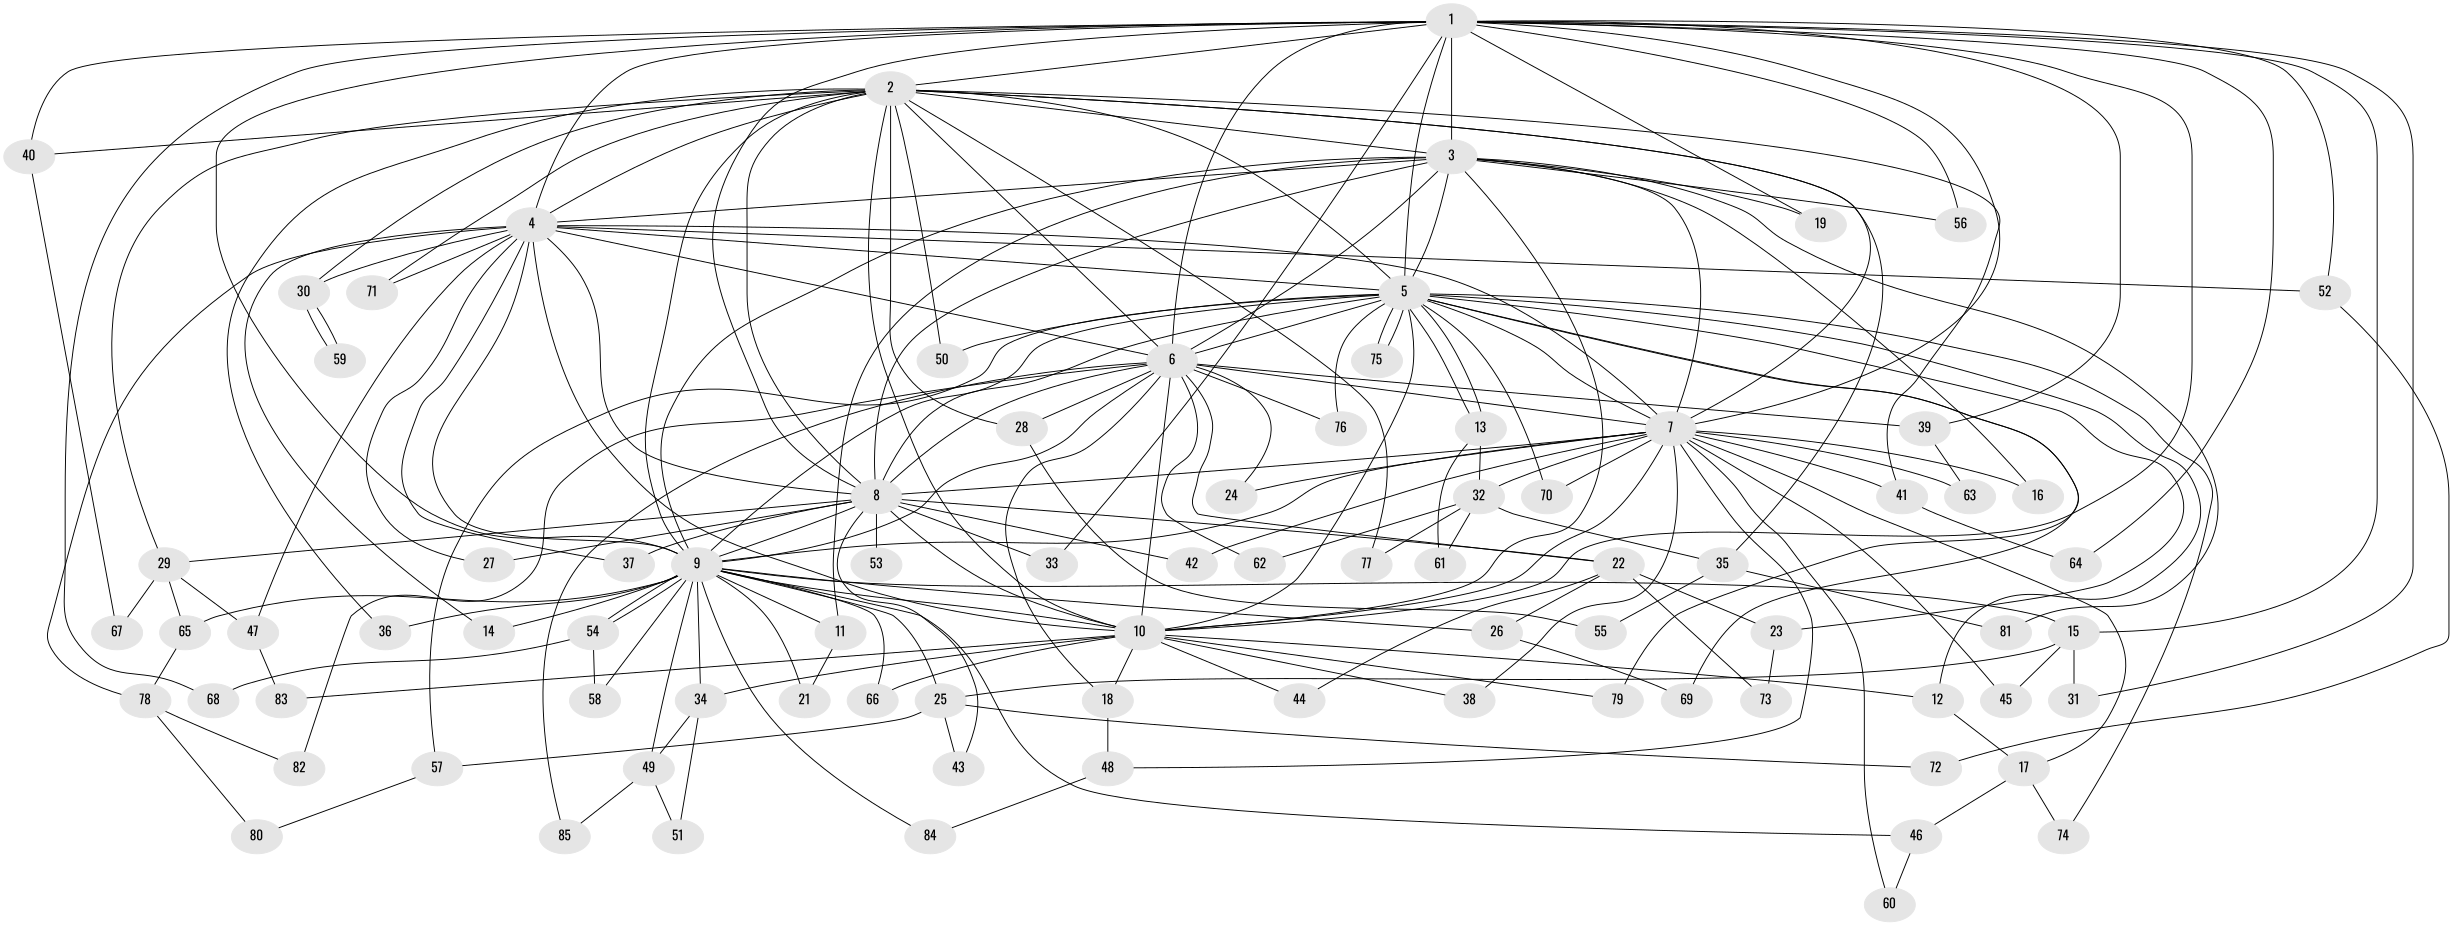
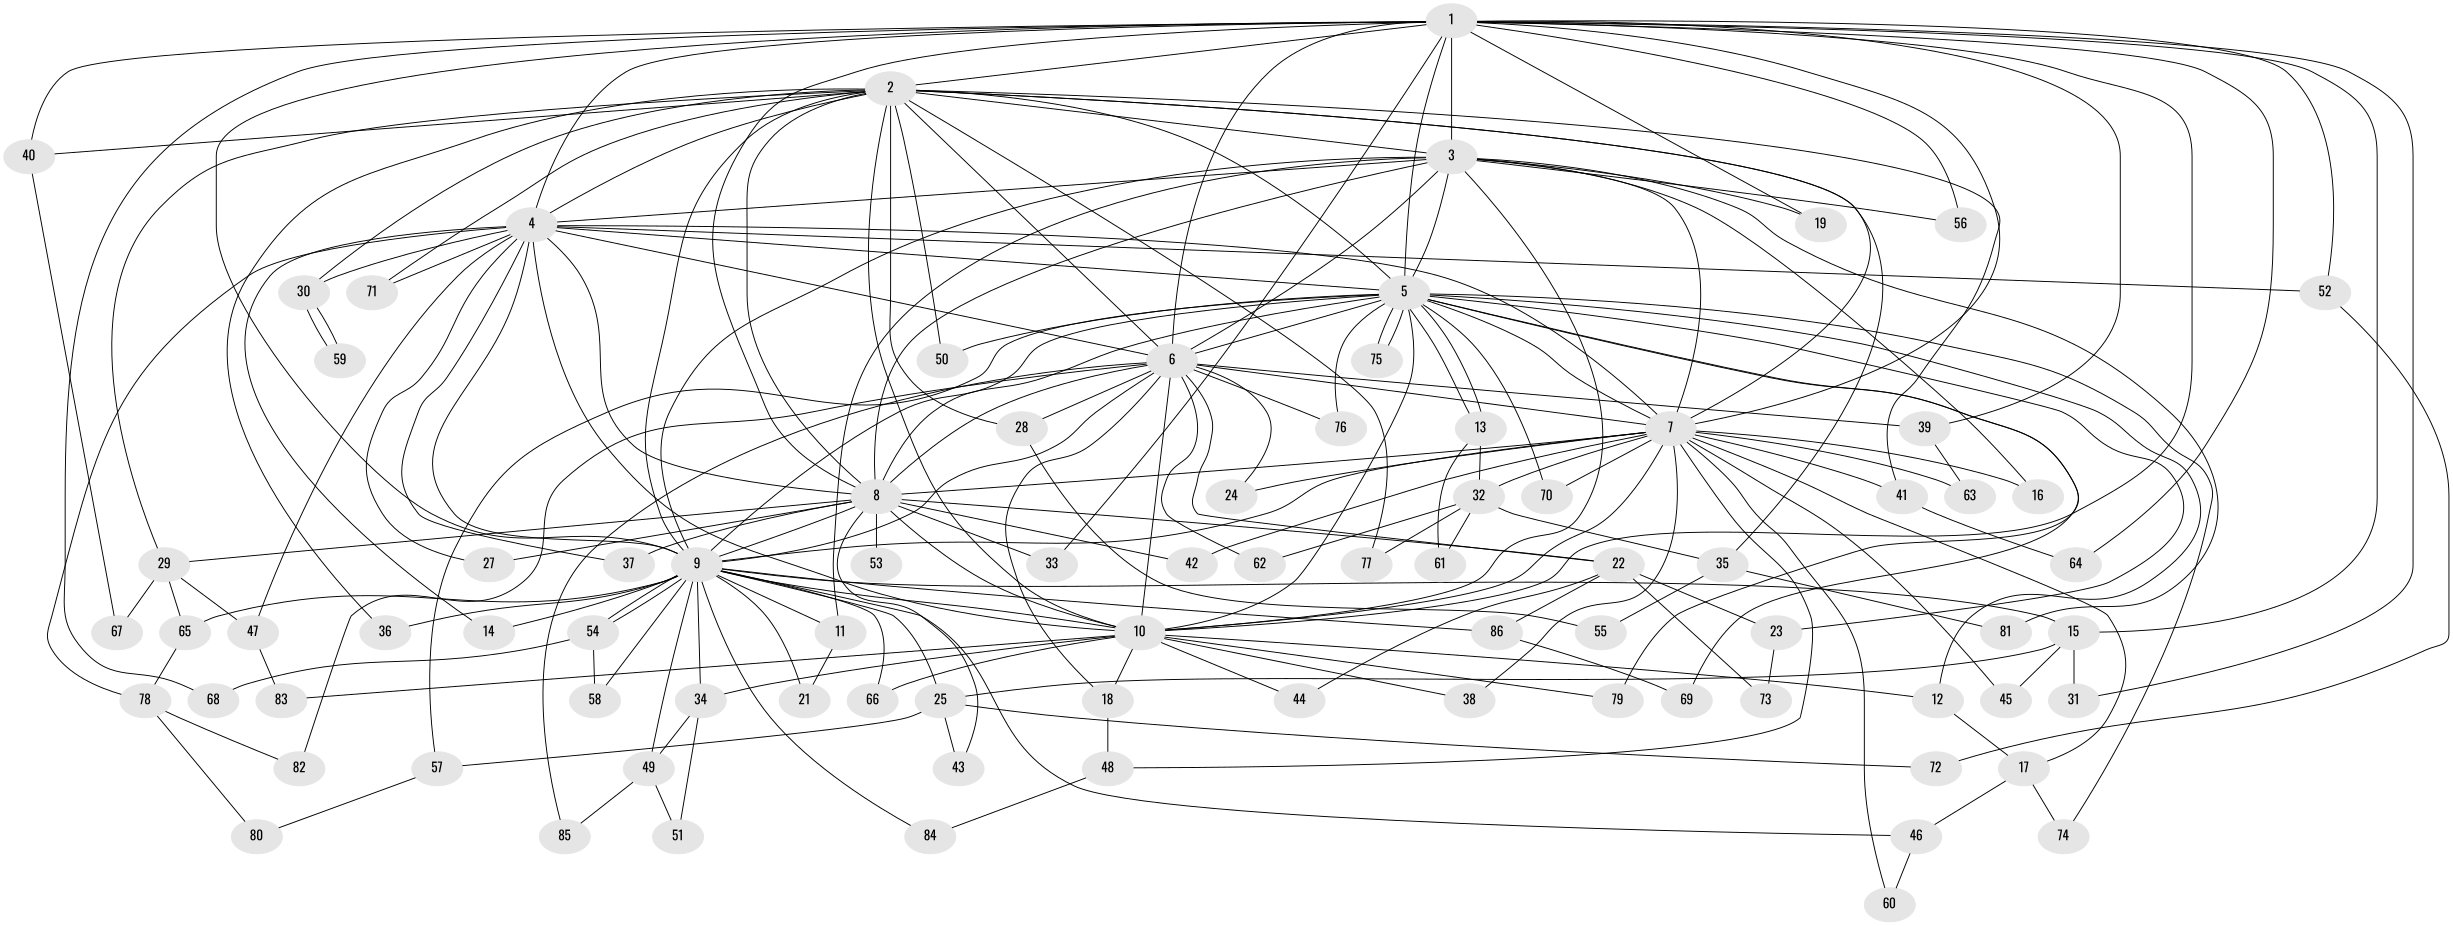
(1497, 633) -> (1497, 633)
